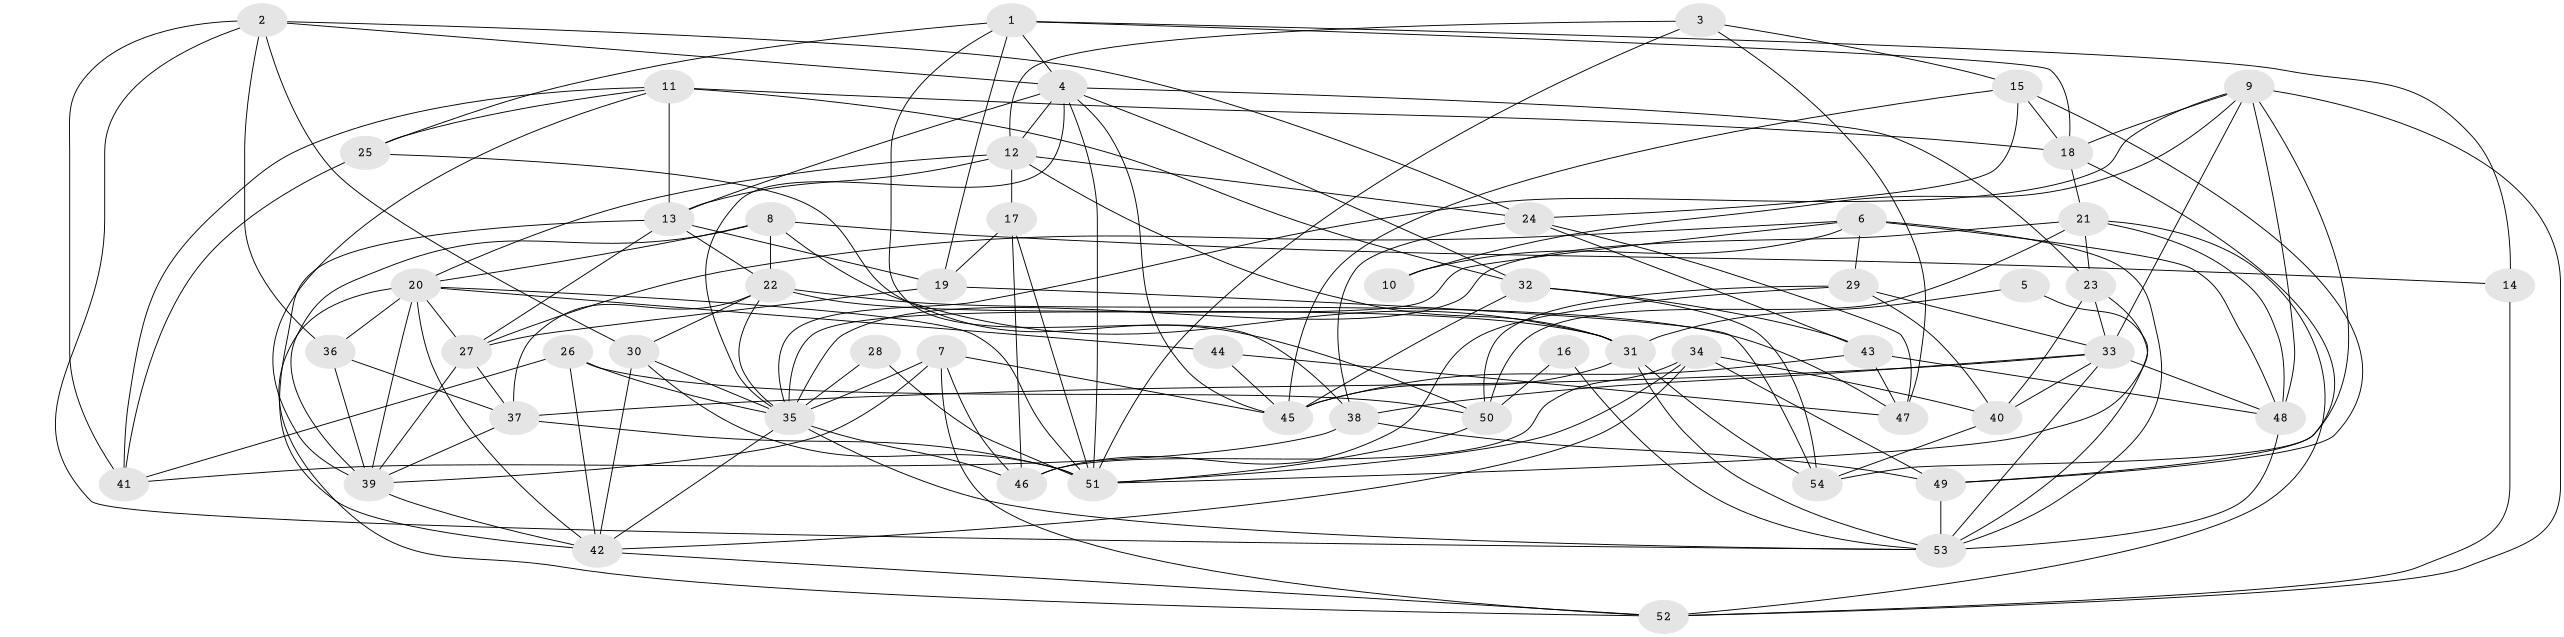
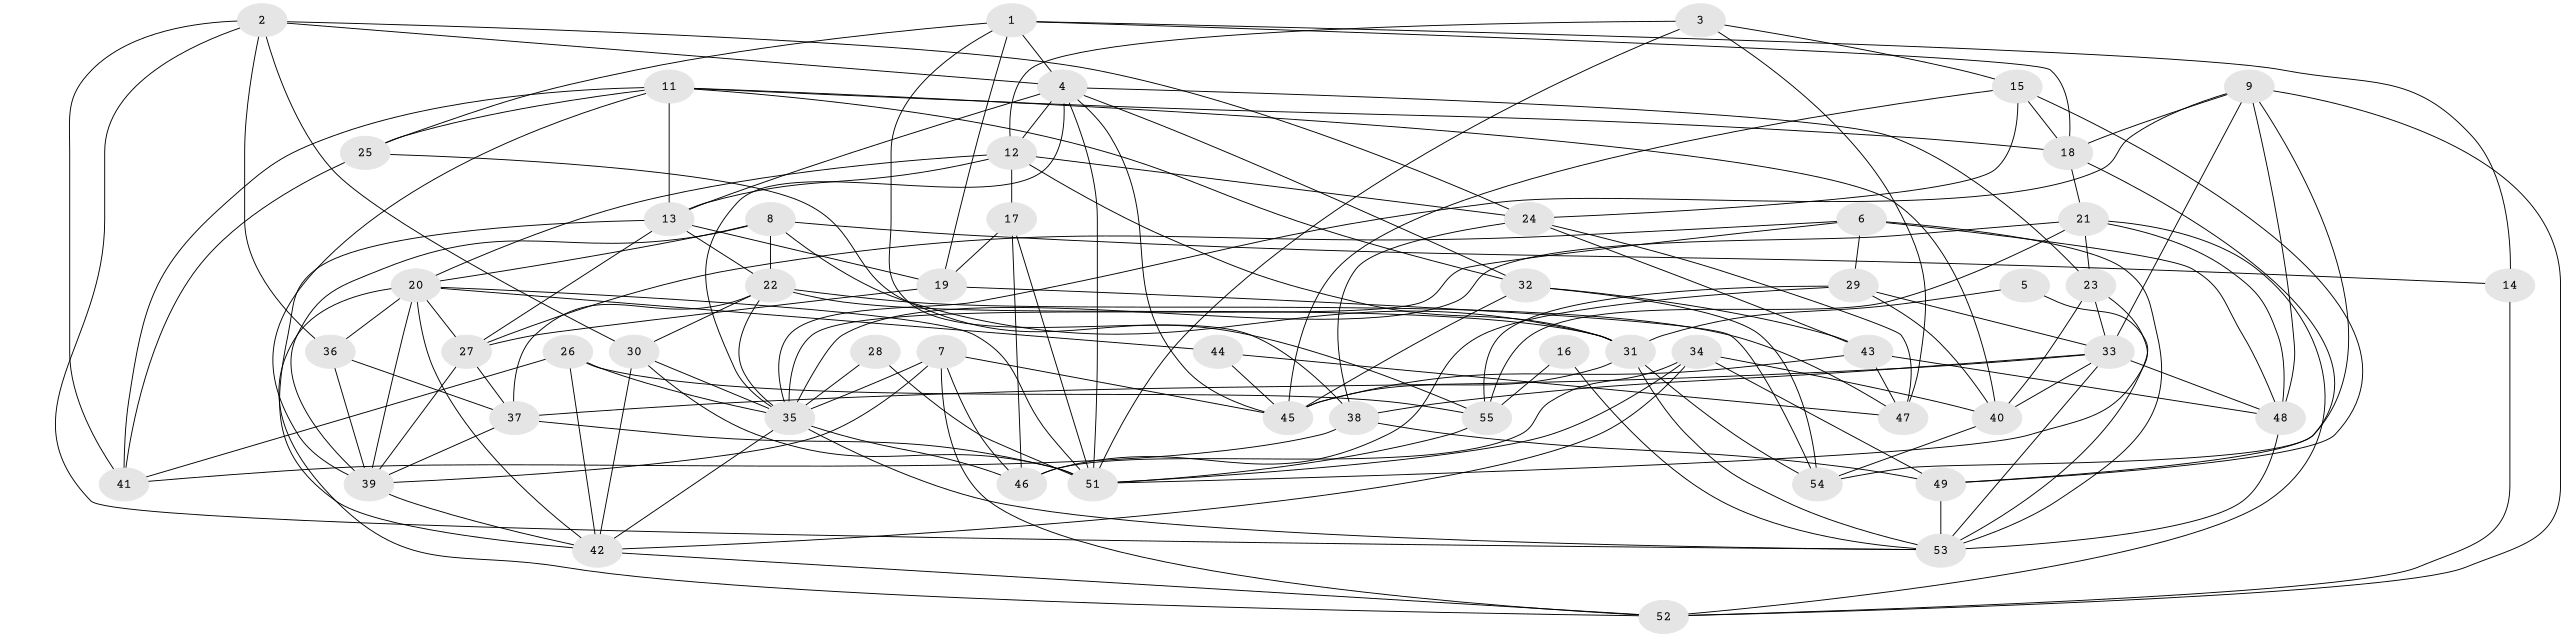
none -> (1411, 129)
(1389, 285) -> none
(1487, 418) -> (1487, 418)
